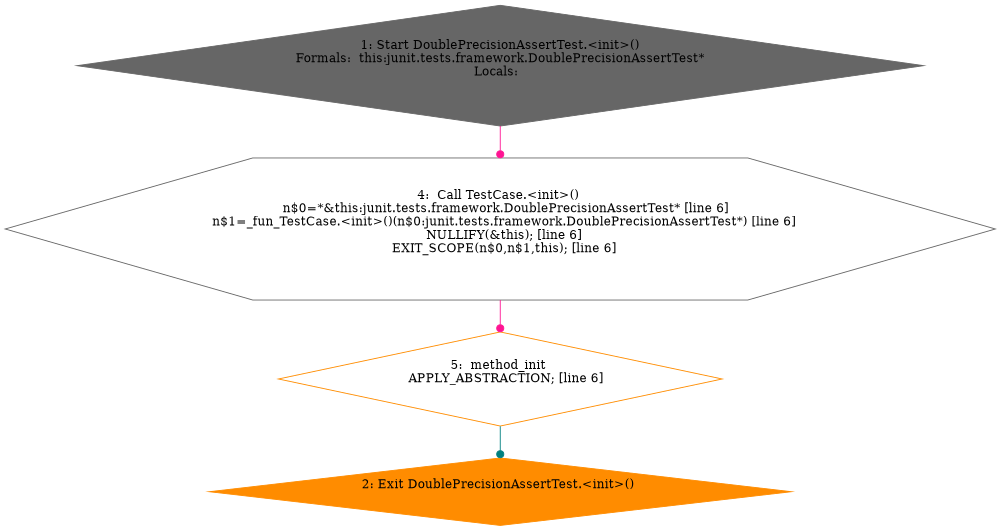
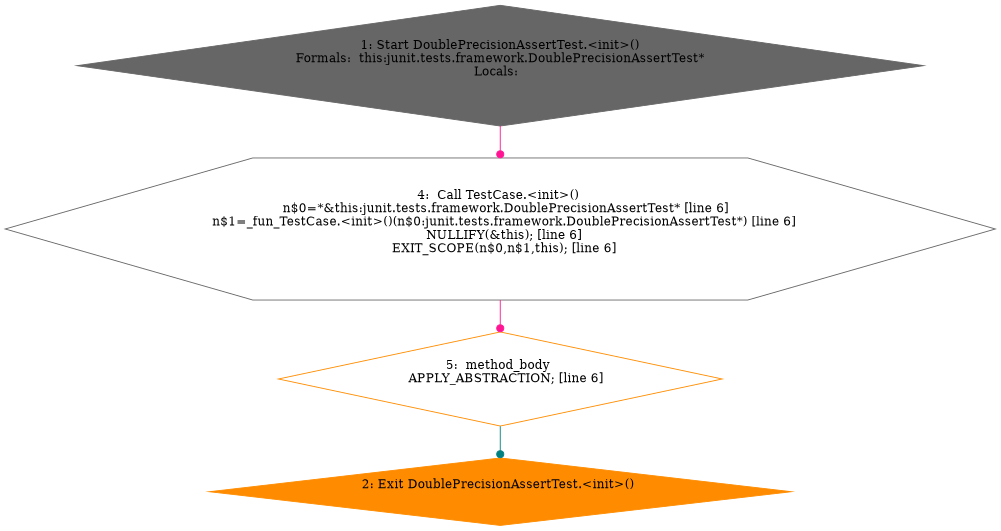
(500, 379) -> (500, 379)
